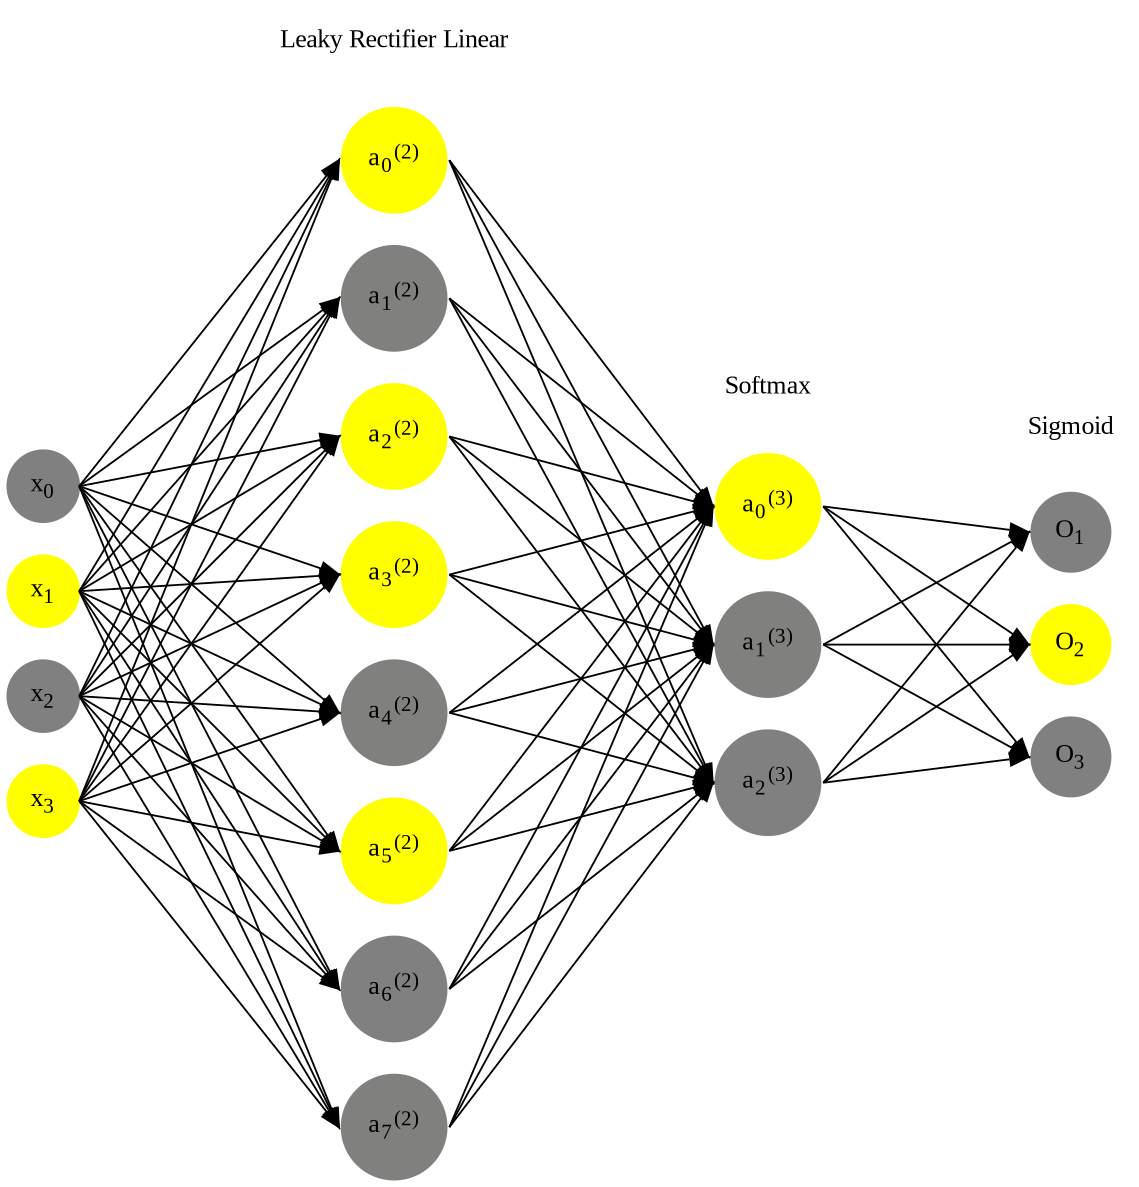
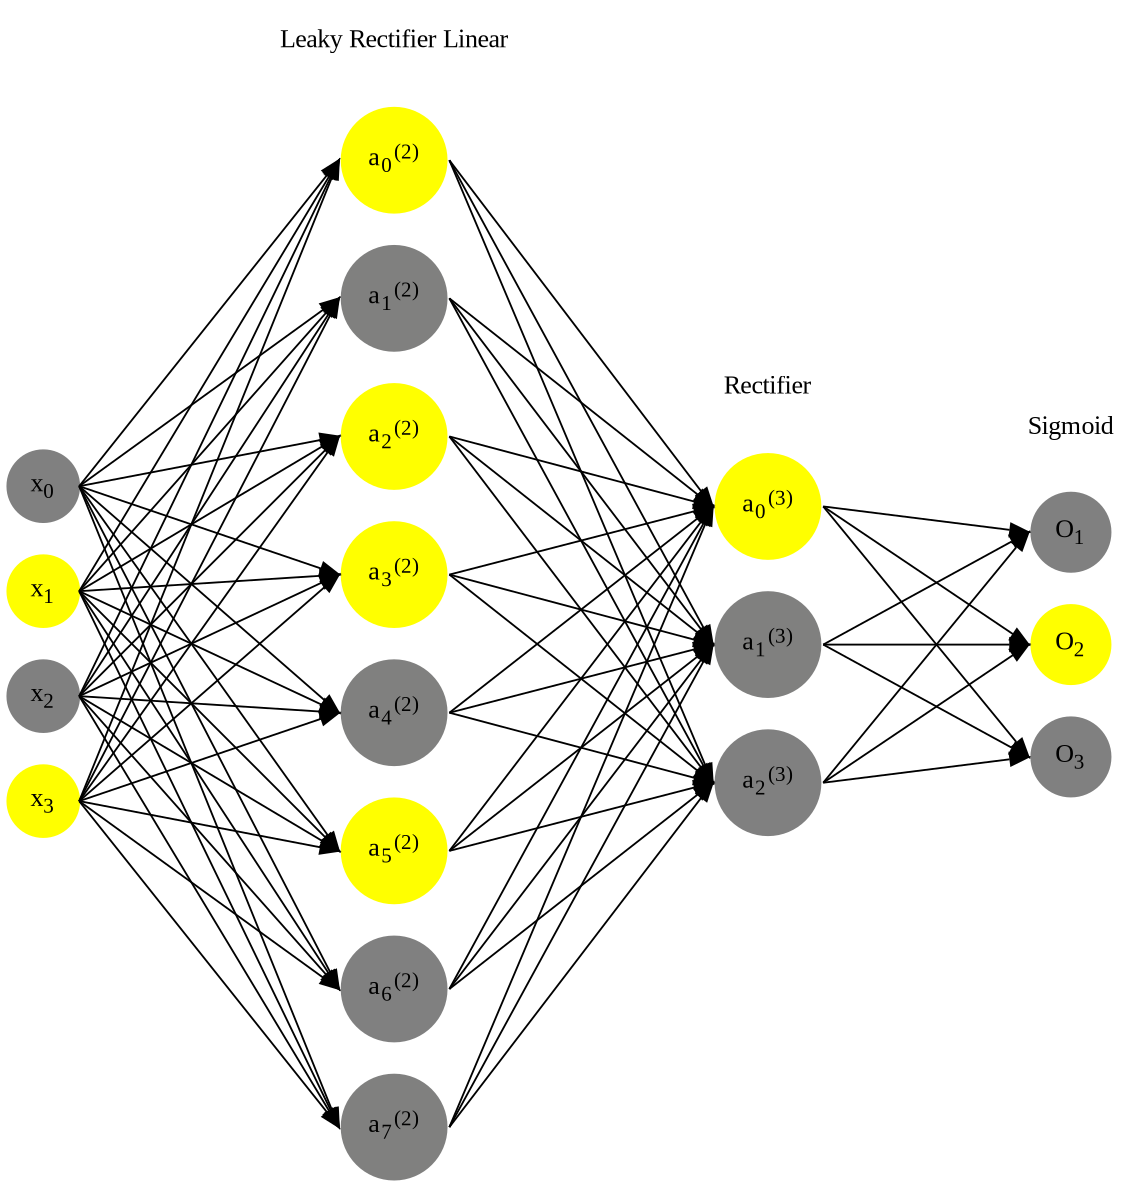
(768, 387) -> (768, 387)
